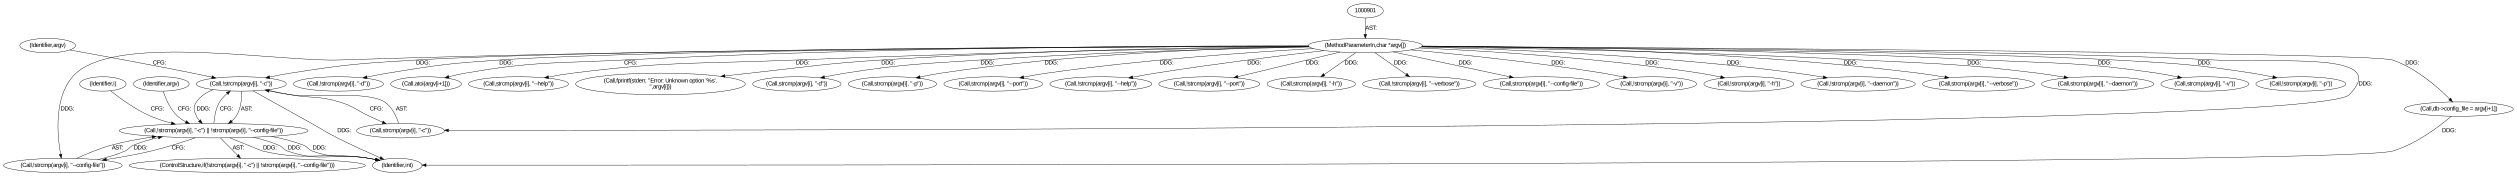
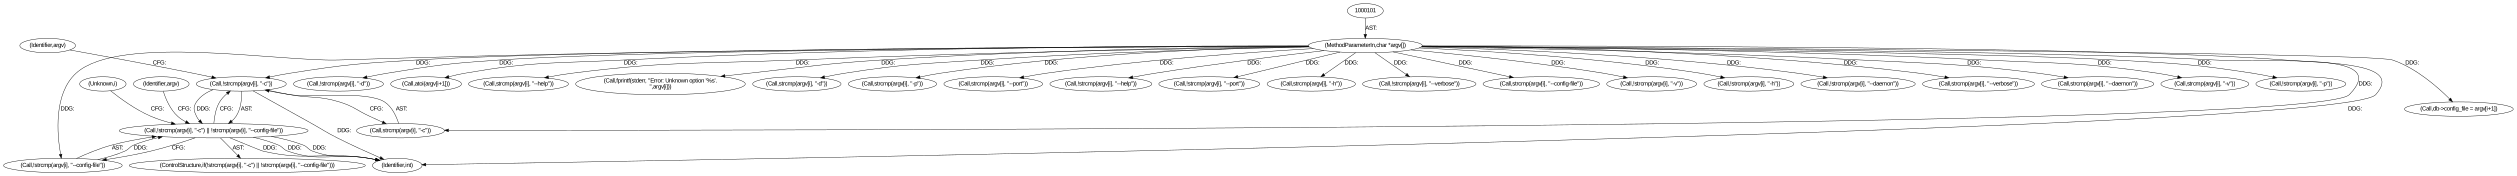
(1365, 11) -> (1365, 11)
(631, 63) -> (631, 63)
(103, 84) -> (103, 84)
(1444, 164) -> (1892, 129)
